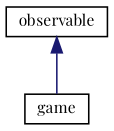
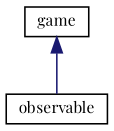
(57, 74) -> (57, 74)
